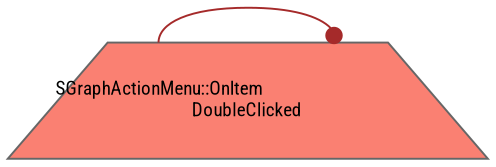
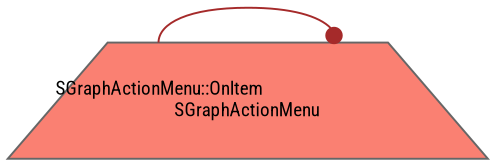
(248, 101) -> (248, 101)
